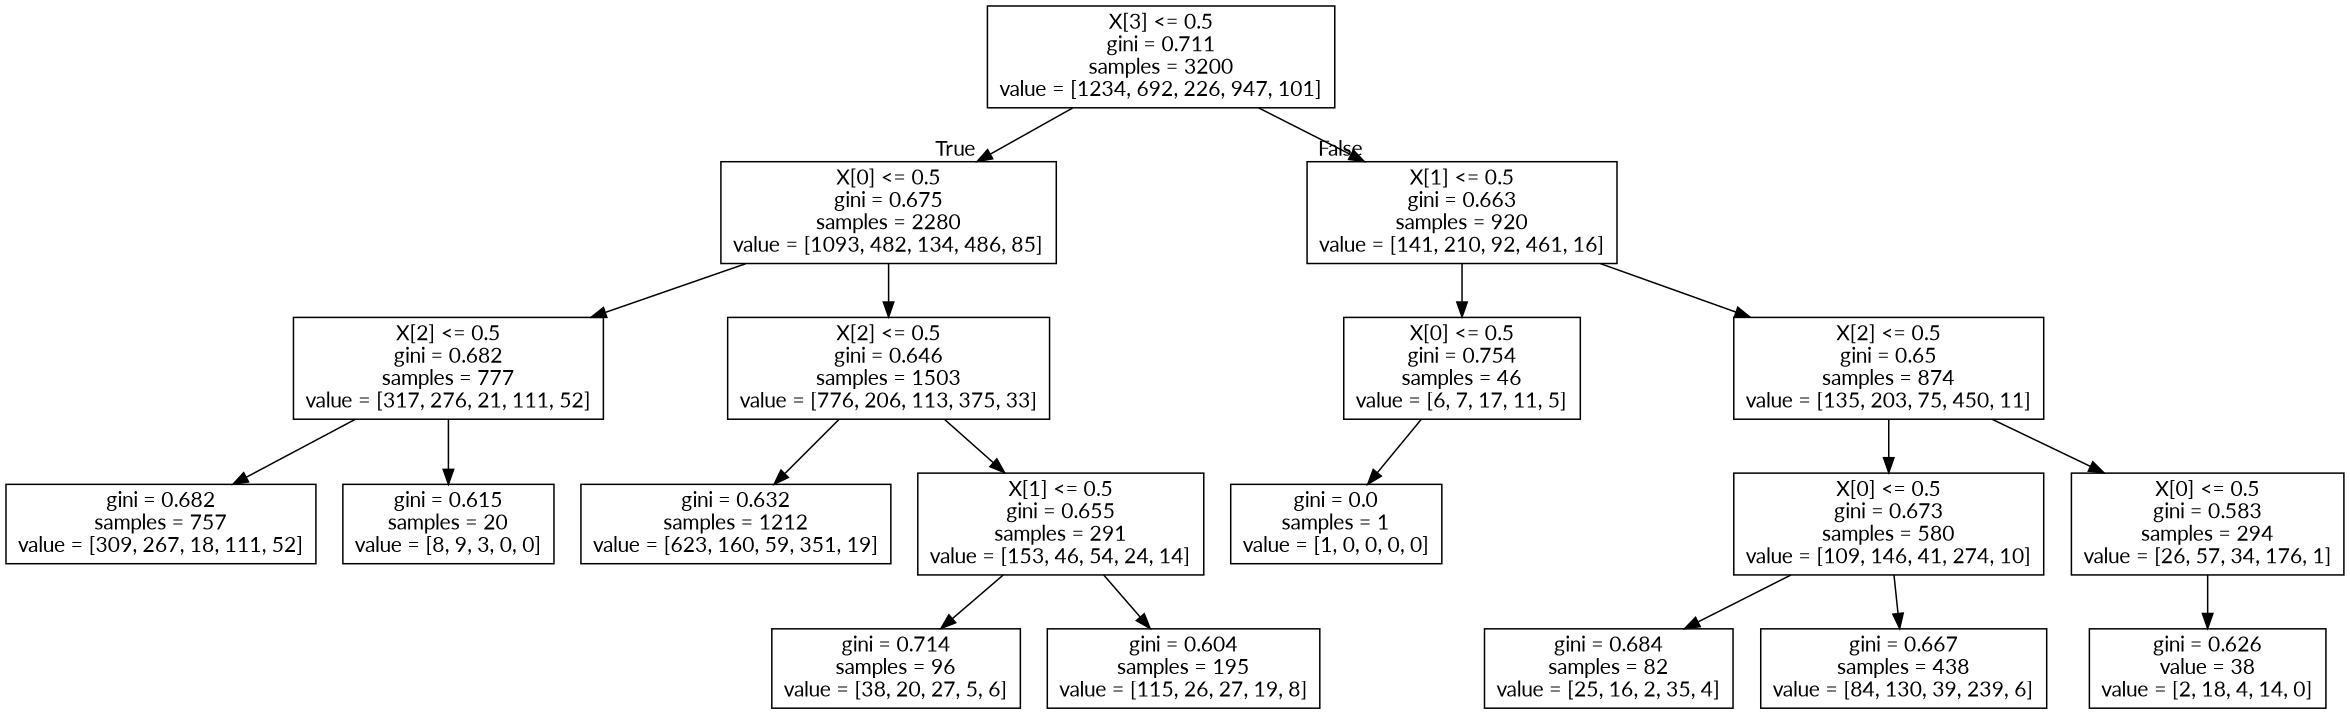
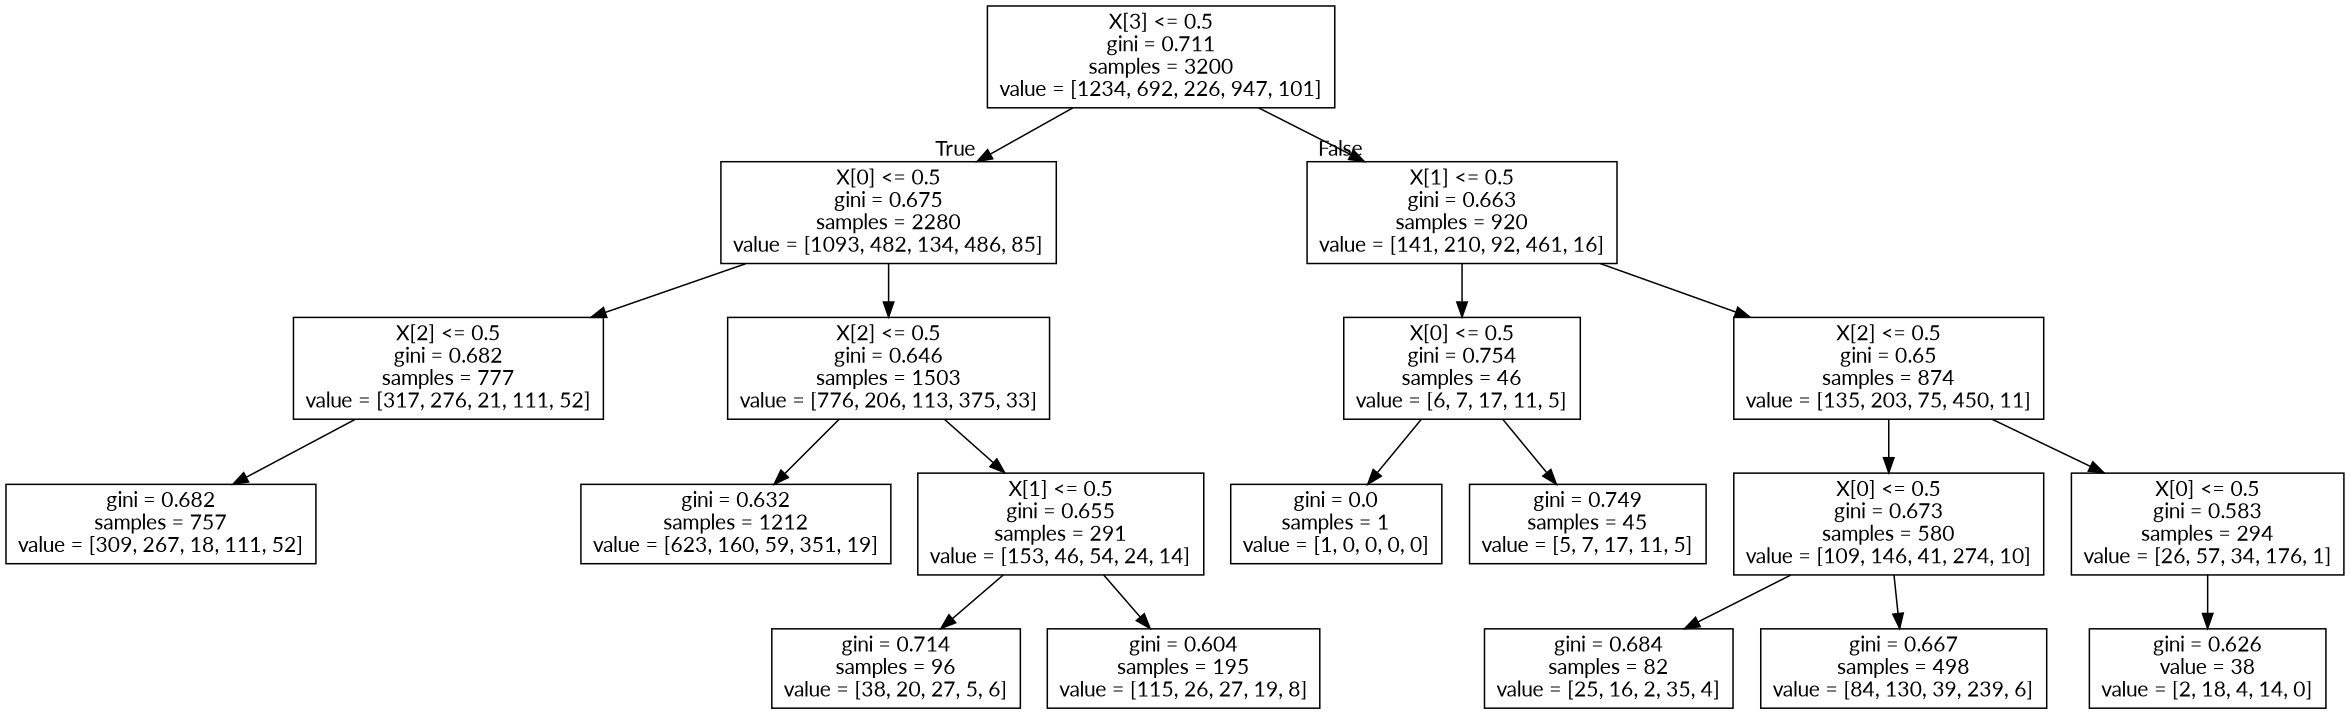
(448, 524) -> none
none -> (1588, 524)
(1904, 669) -> (1904, 669)
